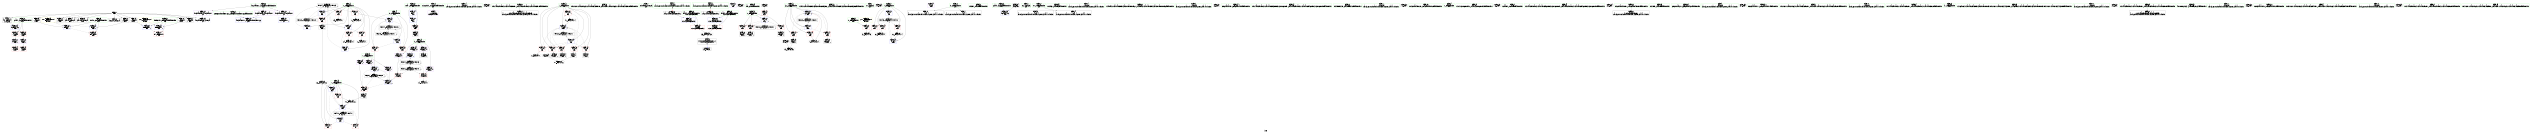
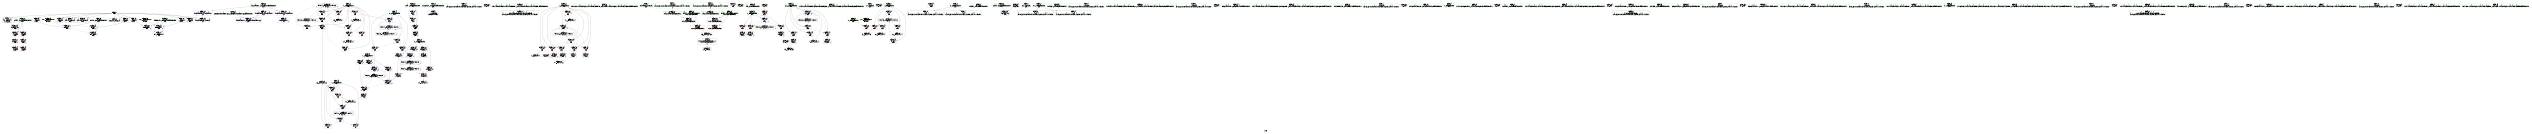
(362, 41) -> none
